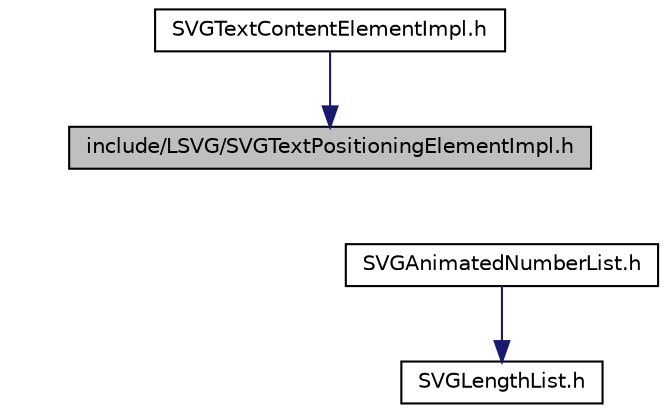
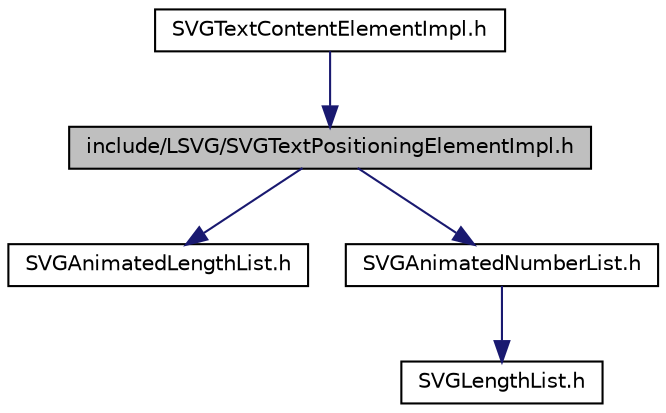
none -> (407, 200)
none -> (158, 265)
